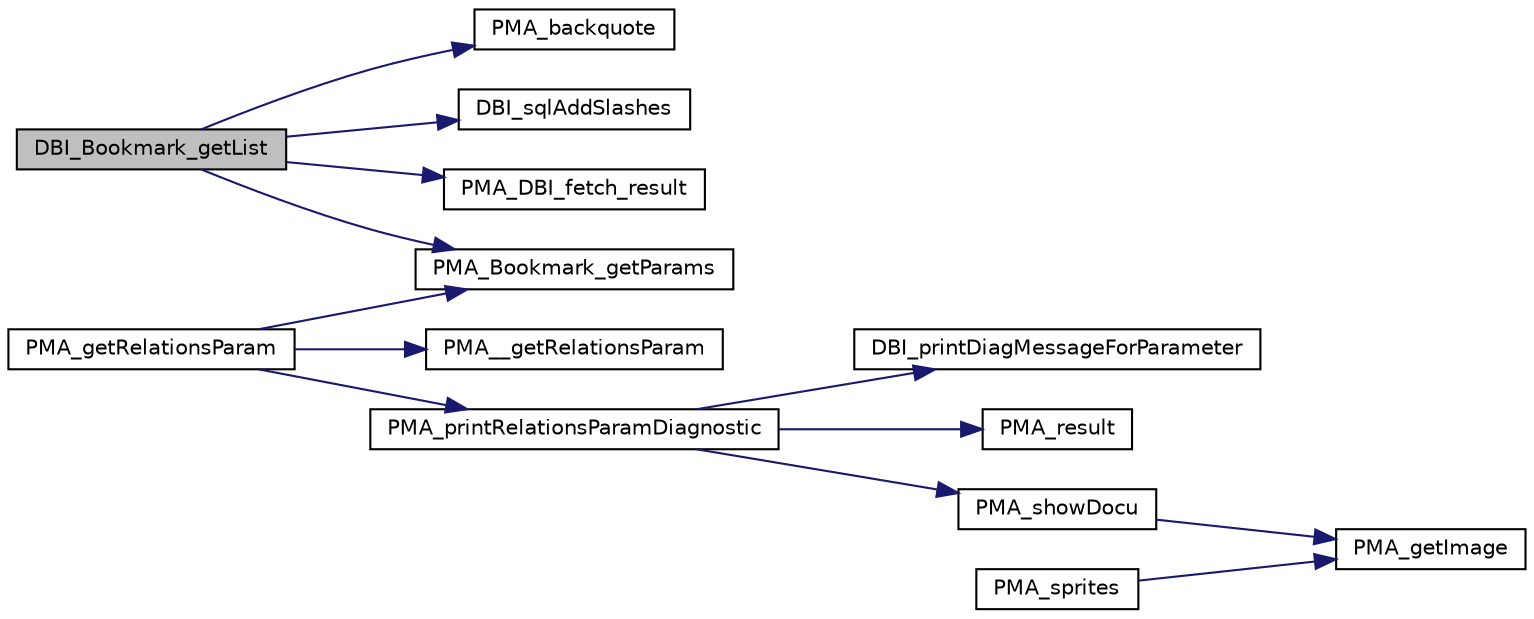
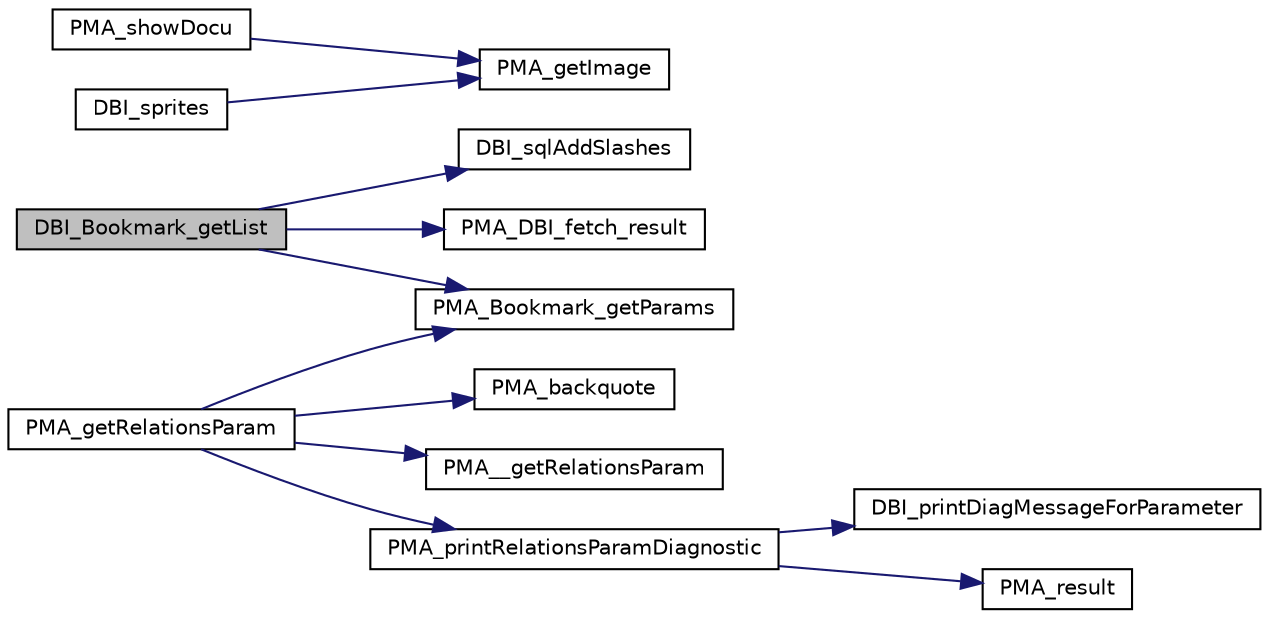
(325, 83) -> (374, 408)
(817, 469) -> none
(1057, 589) -> (152, 109)
